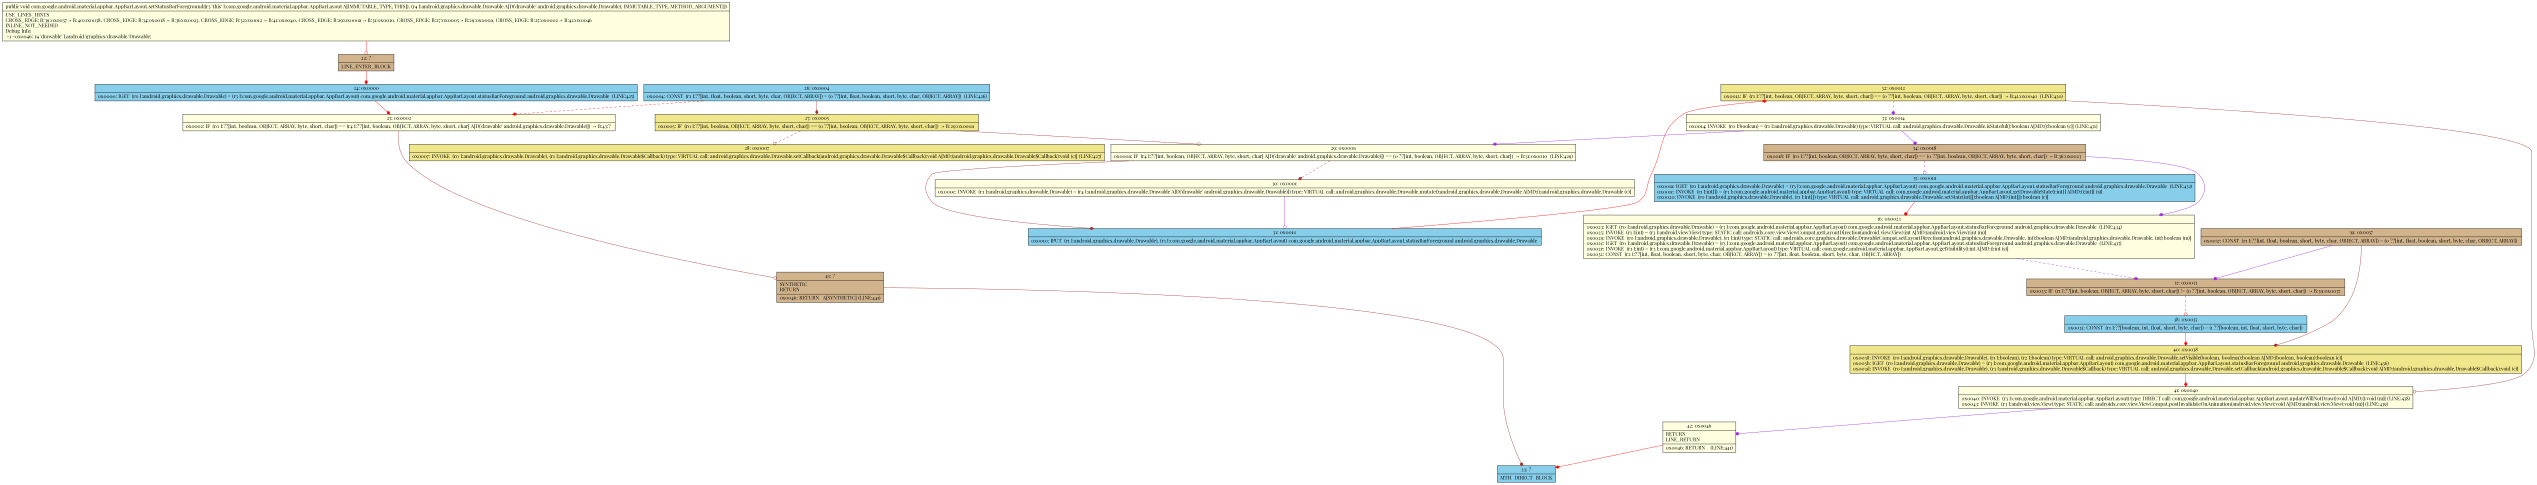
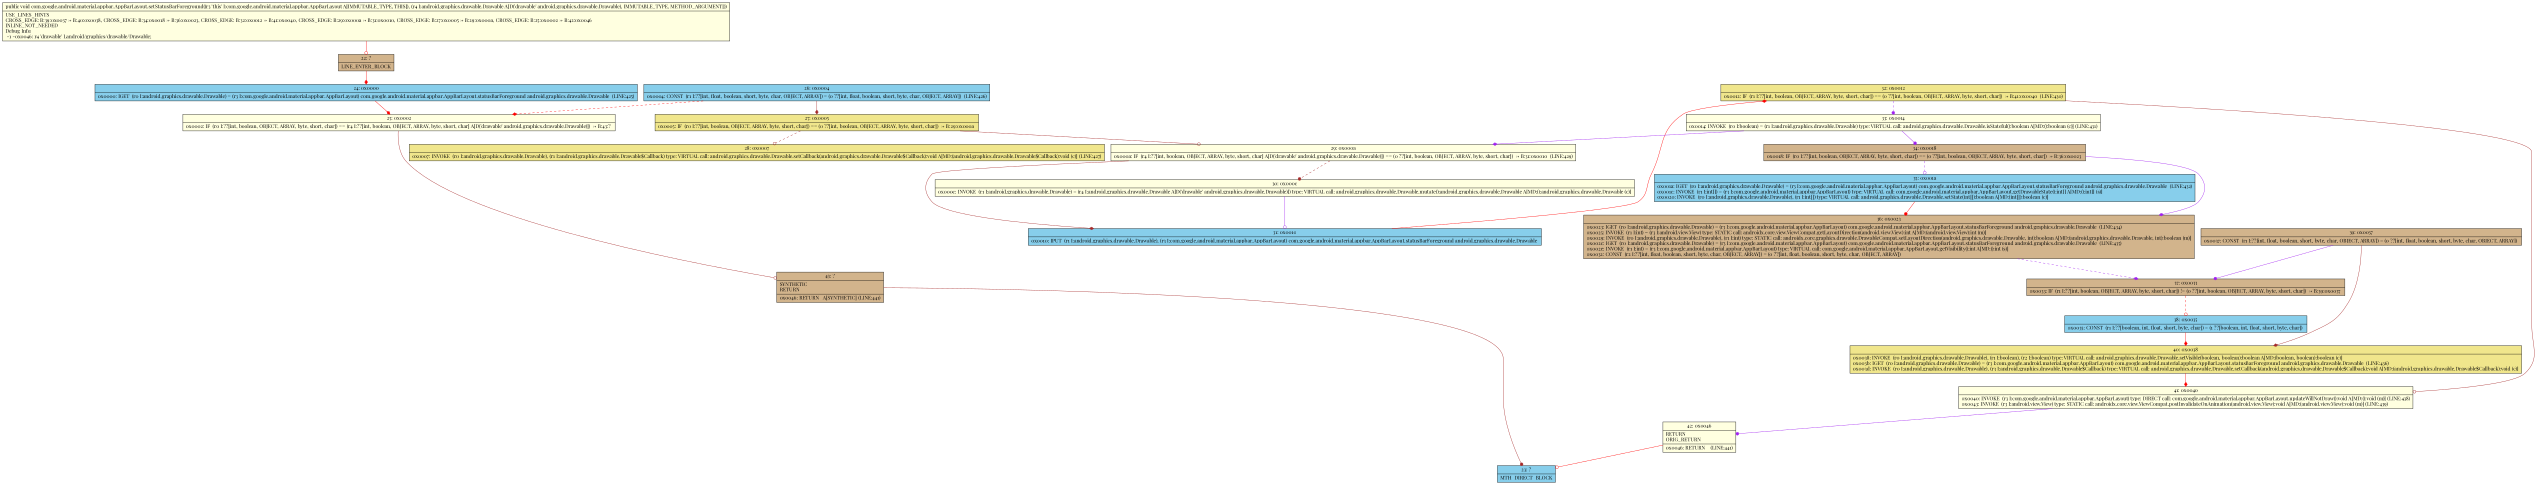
(1316, 169) -> (1315, 170)
(1889, 237) -> (1889, 237)
(1683, 440) -> (1683, 440)
(1611, 456) -> (1611, 456)
